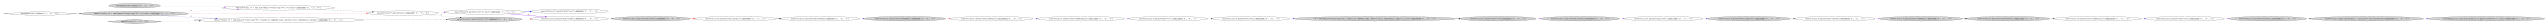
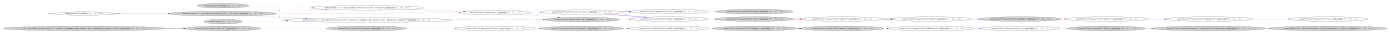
none -> (755, 12)
(1251, 19) -> none
(135, 22) -> (223, 22)
